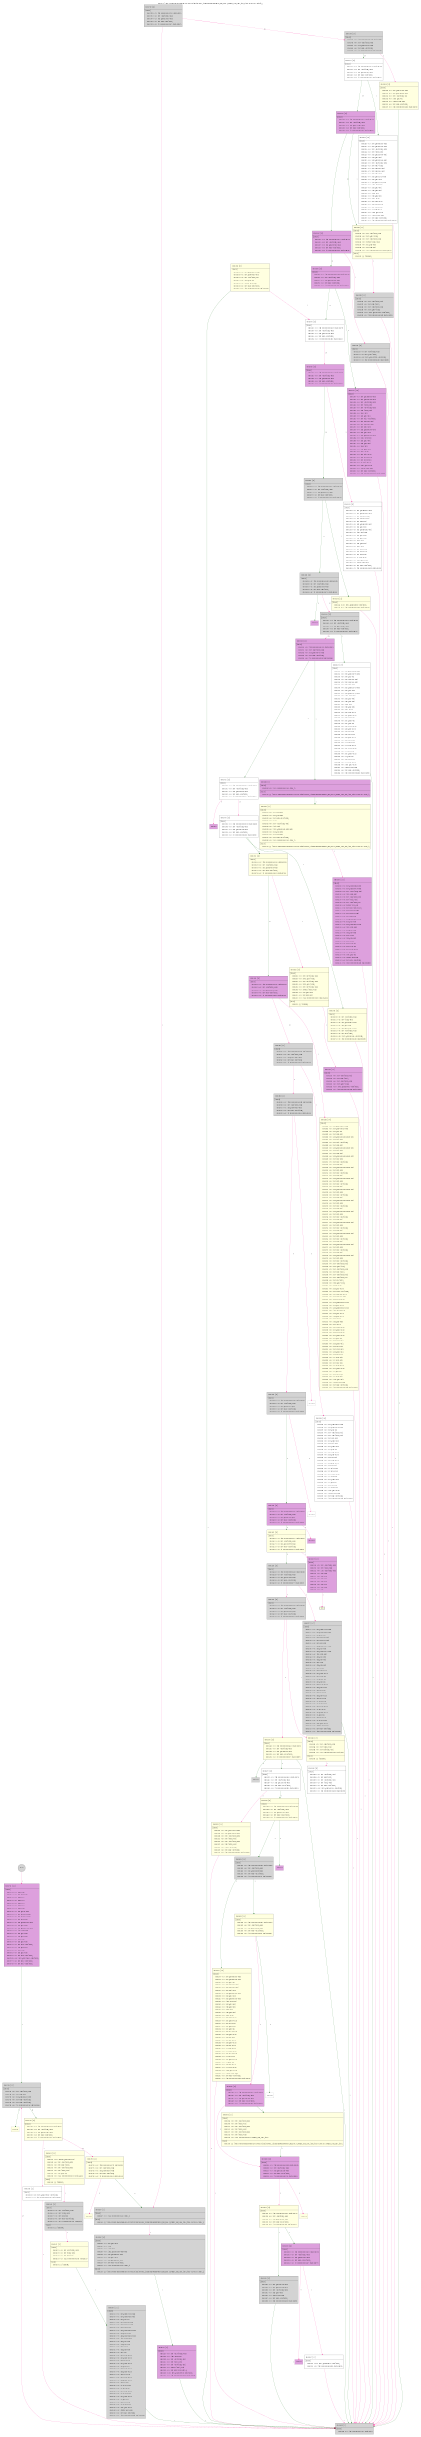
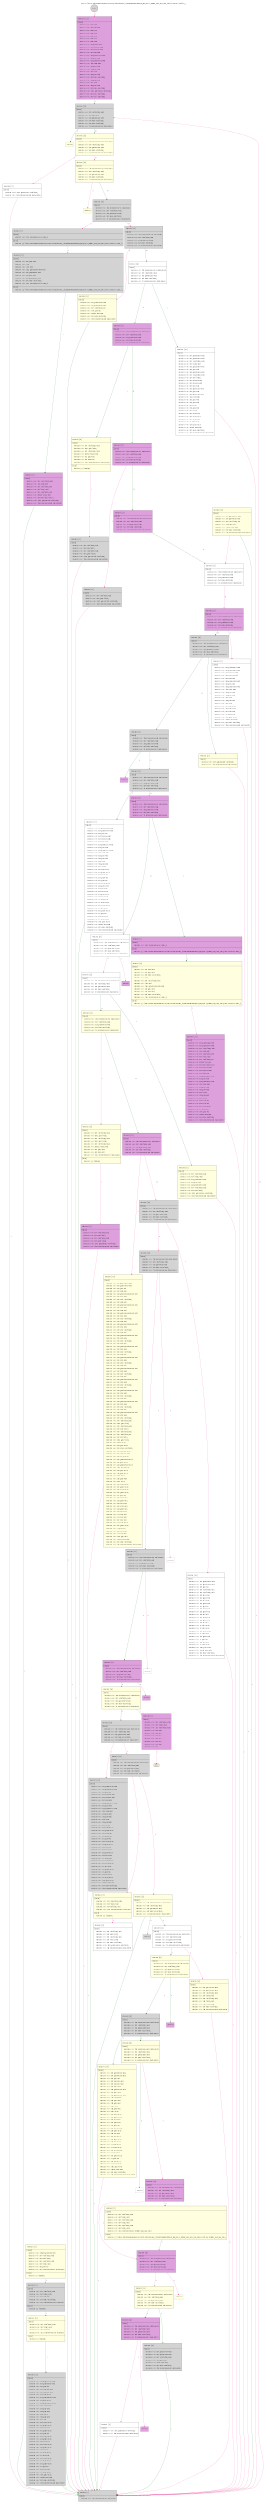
(367, 432) -> none
(128, 2193) -> (103, 190)
